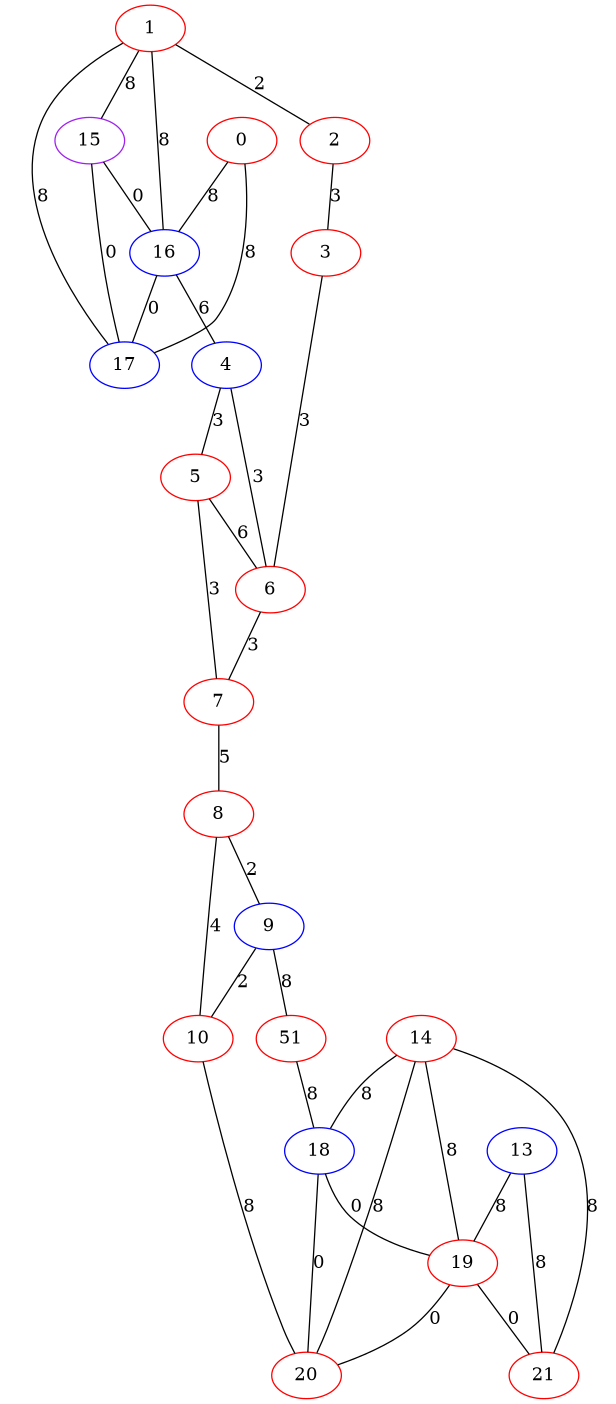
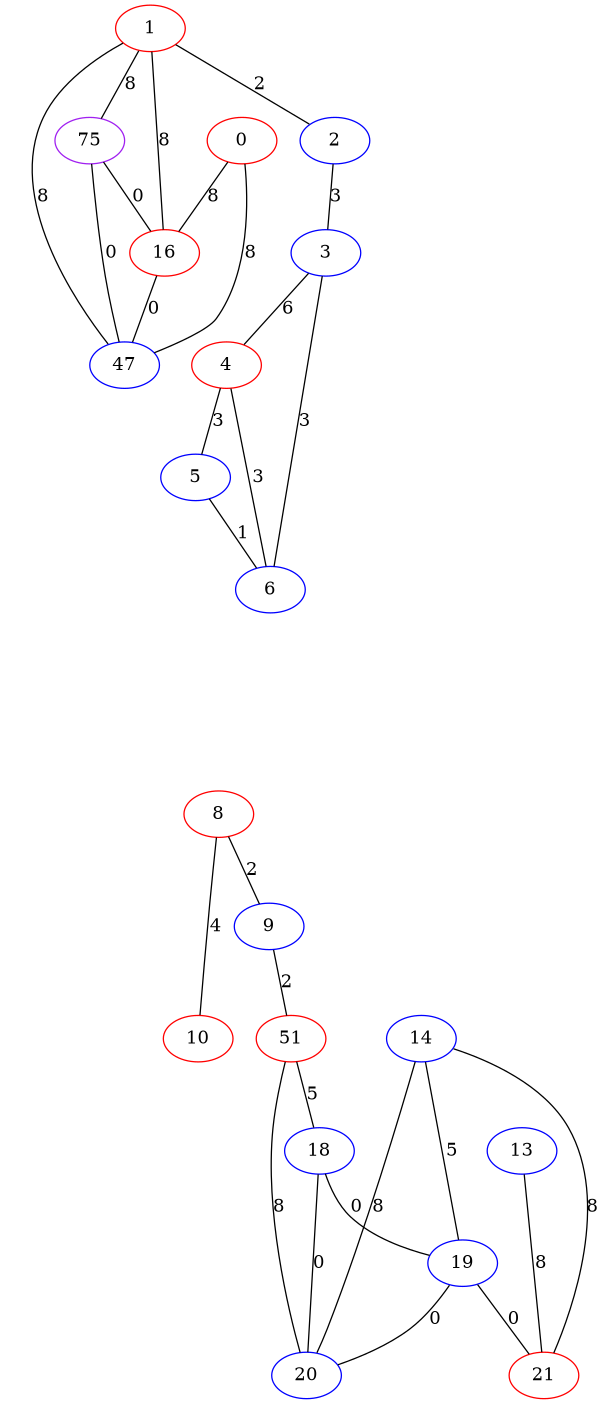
(90, 141) -> (90, 141)
(335, 141) -> (335, 141)
(165, 253) -> (165, 253)
(326, 253) -> (326, 253)
(196, 309) -> (276, 309)
(125, 365) -> (125, 365)
(227, 365) -> (227, 365)
(196, 477) -> (196, 477)
(243, 534) -> (243, 534)
(270, 590) -> (270, 590)
(219, 702) -> none
(234, 983) -> none
(287, 983) -> (287, 983)
(421, 1039) -> (421, 1039)
(359, 1087) -> none
(313, 1095) -> (313, 1095)
(452, 1151) -> (452, 1151)
(492, 1207) -> none
(242, 1210) -> (273, 1208)
(463, 1263) -> (463, 1263)
(307, 1375) -> (307, 1375)
